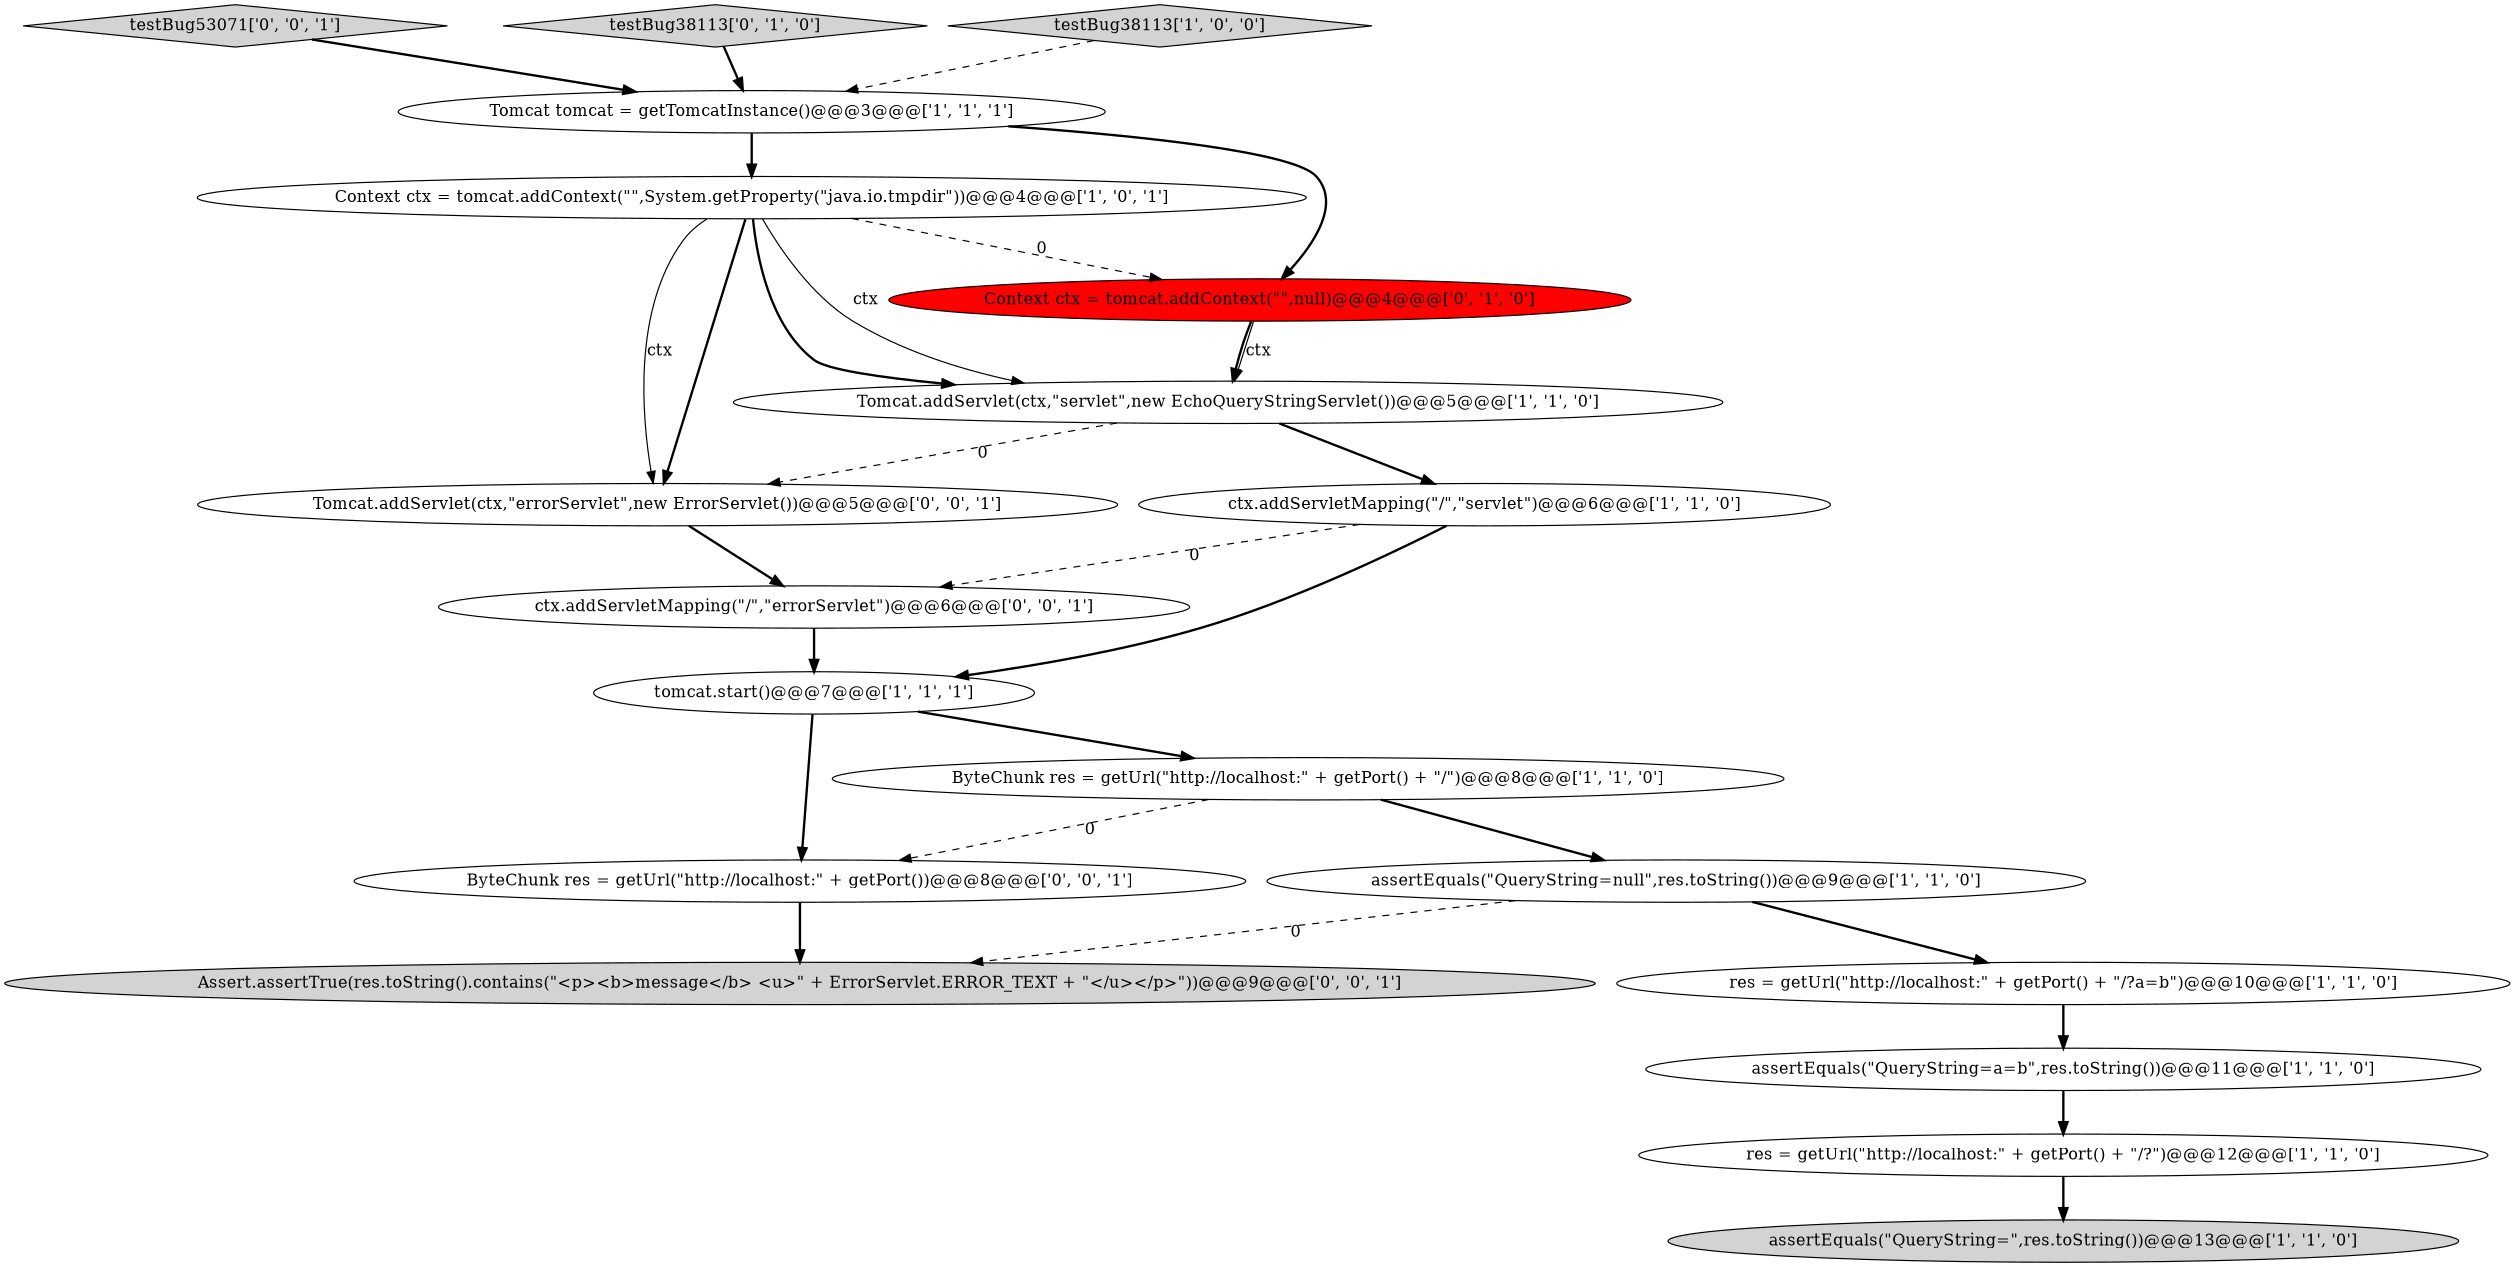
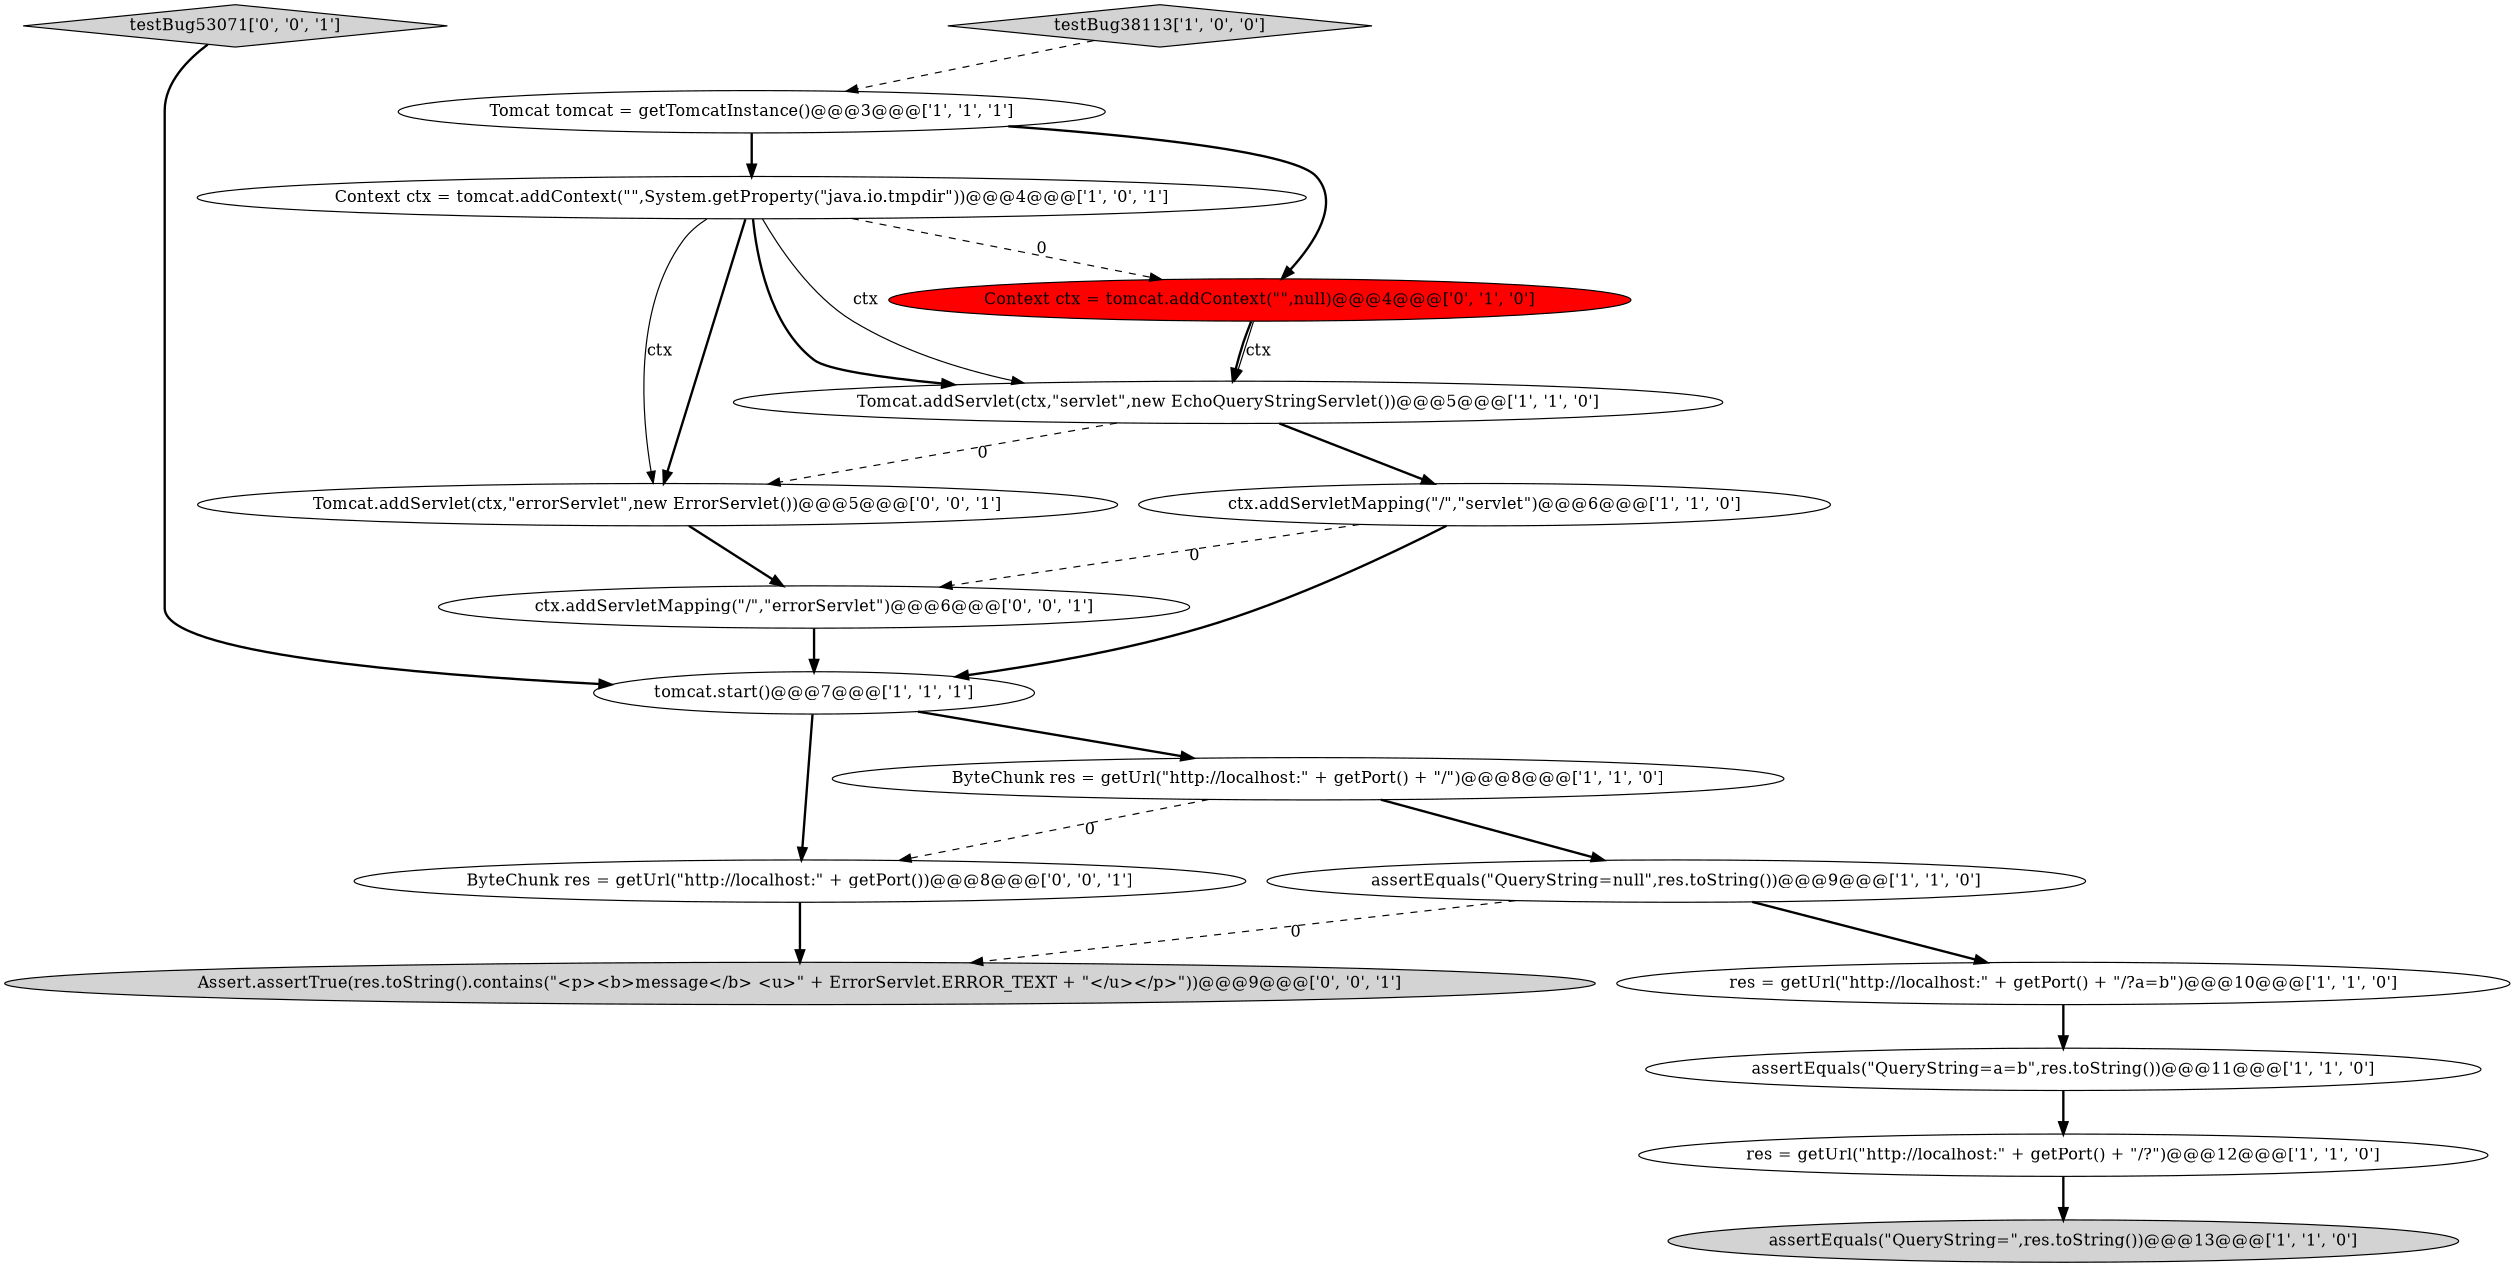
(715, 26) -> none
(468, 65) -> (165, 543)
